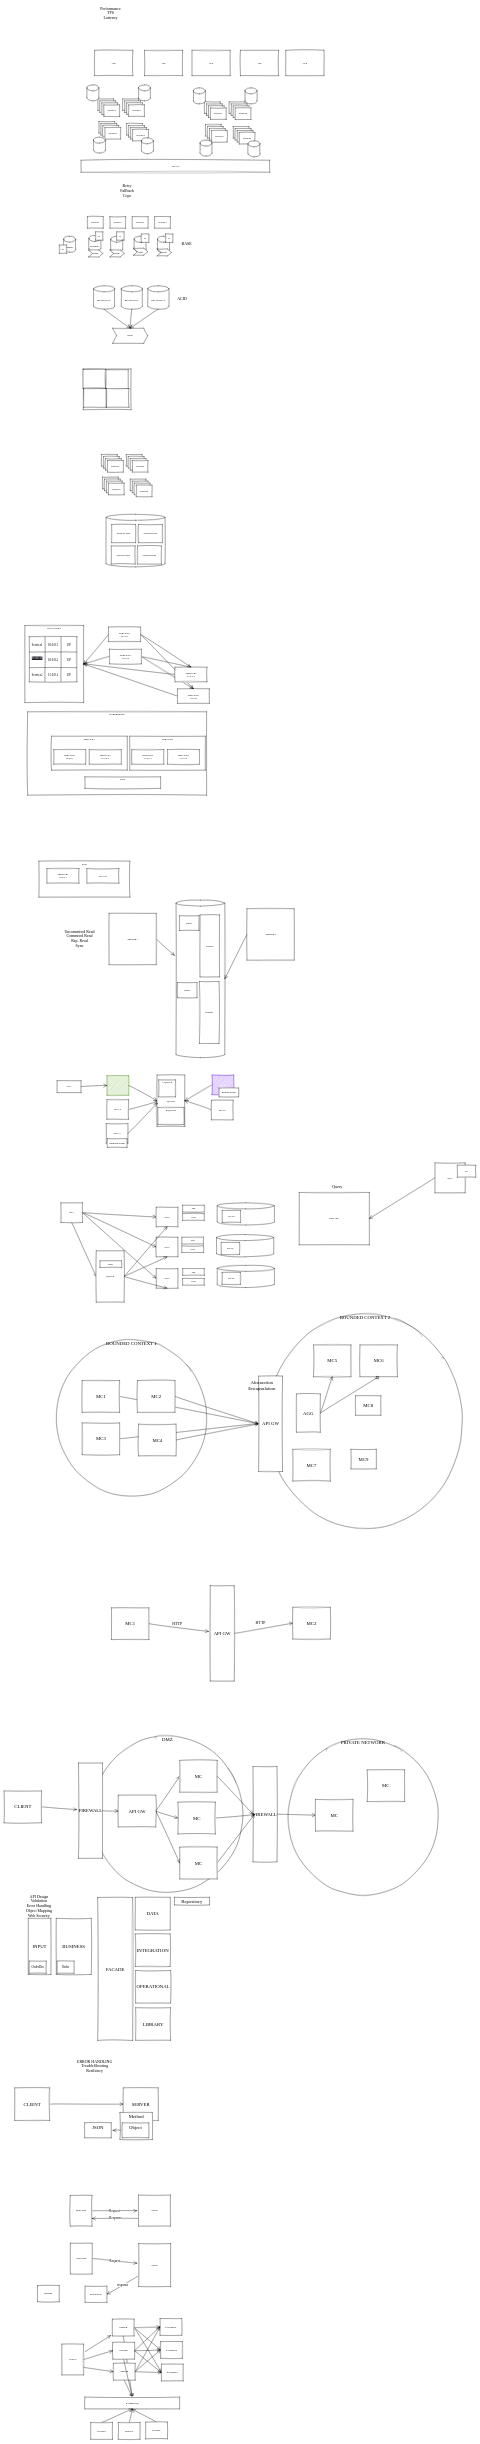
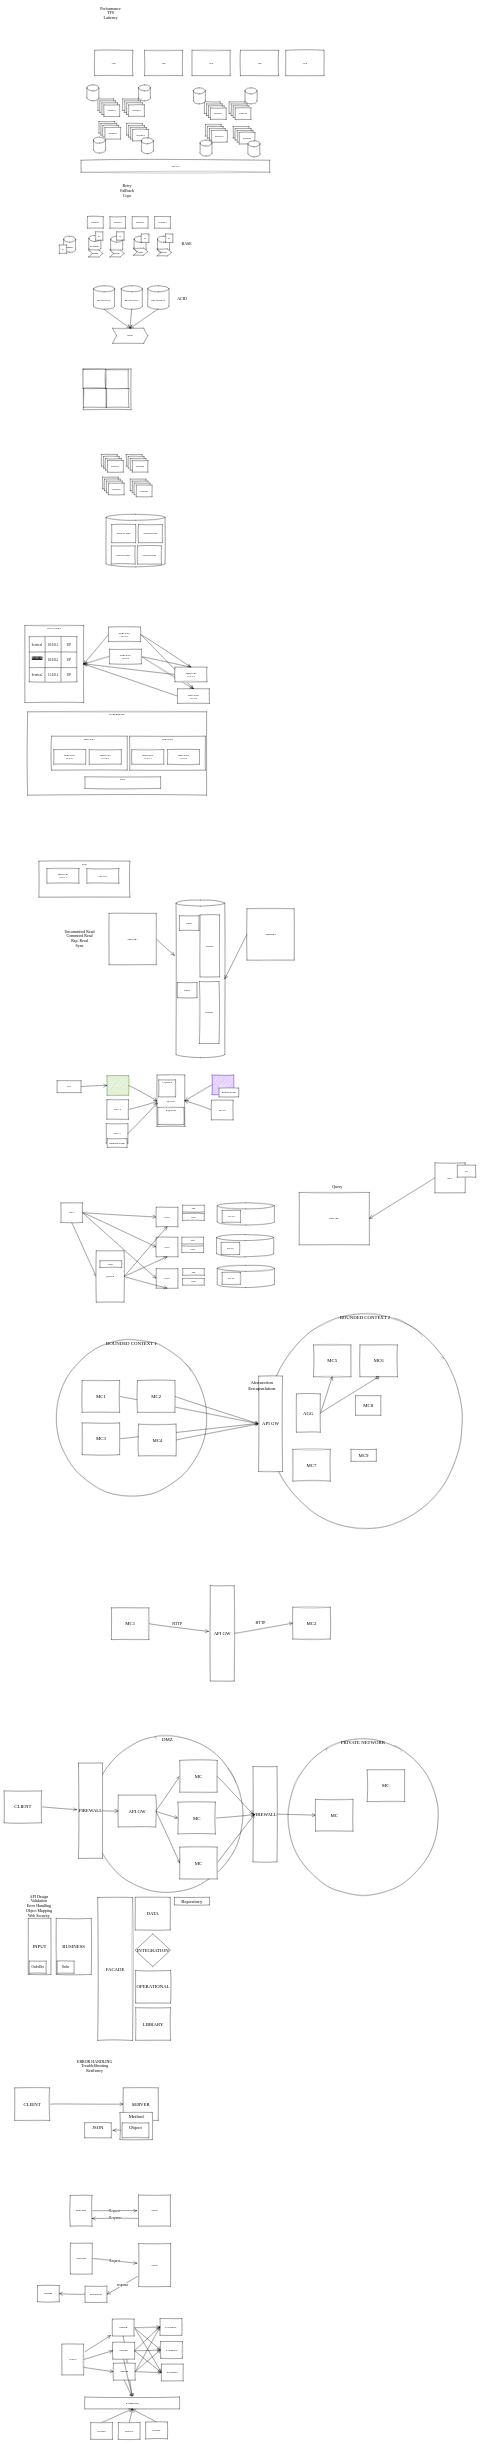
(364, 1459) -> (364, 1456)
(153, 1951) -> (153, 1951)
none -> (77, 2295)
